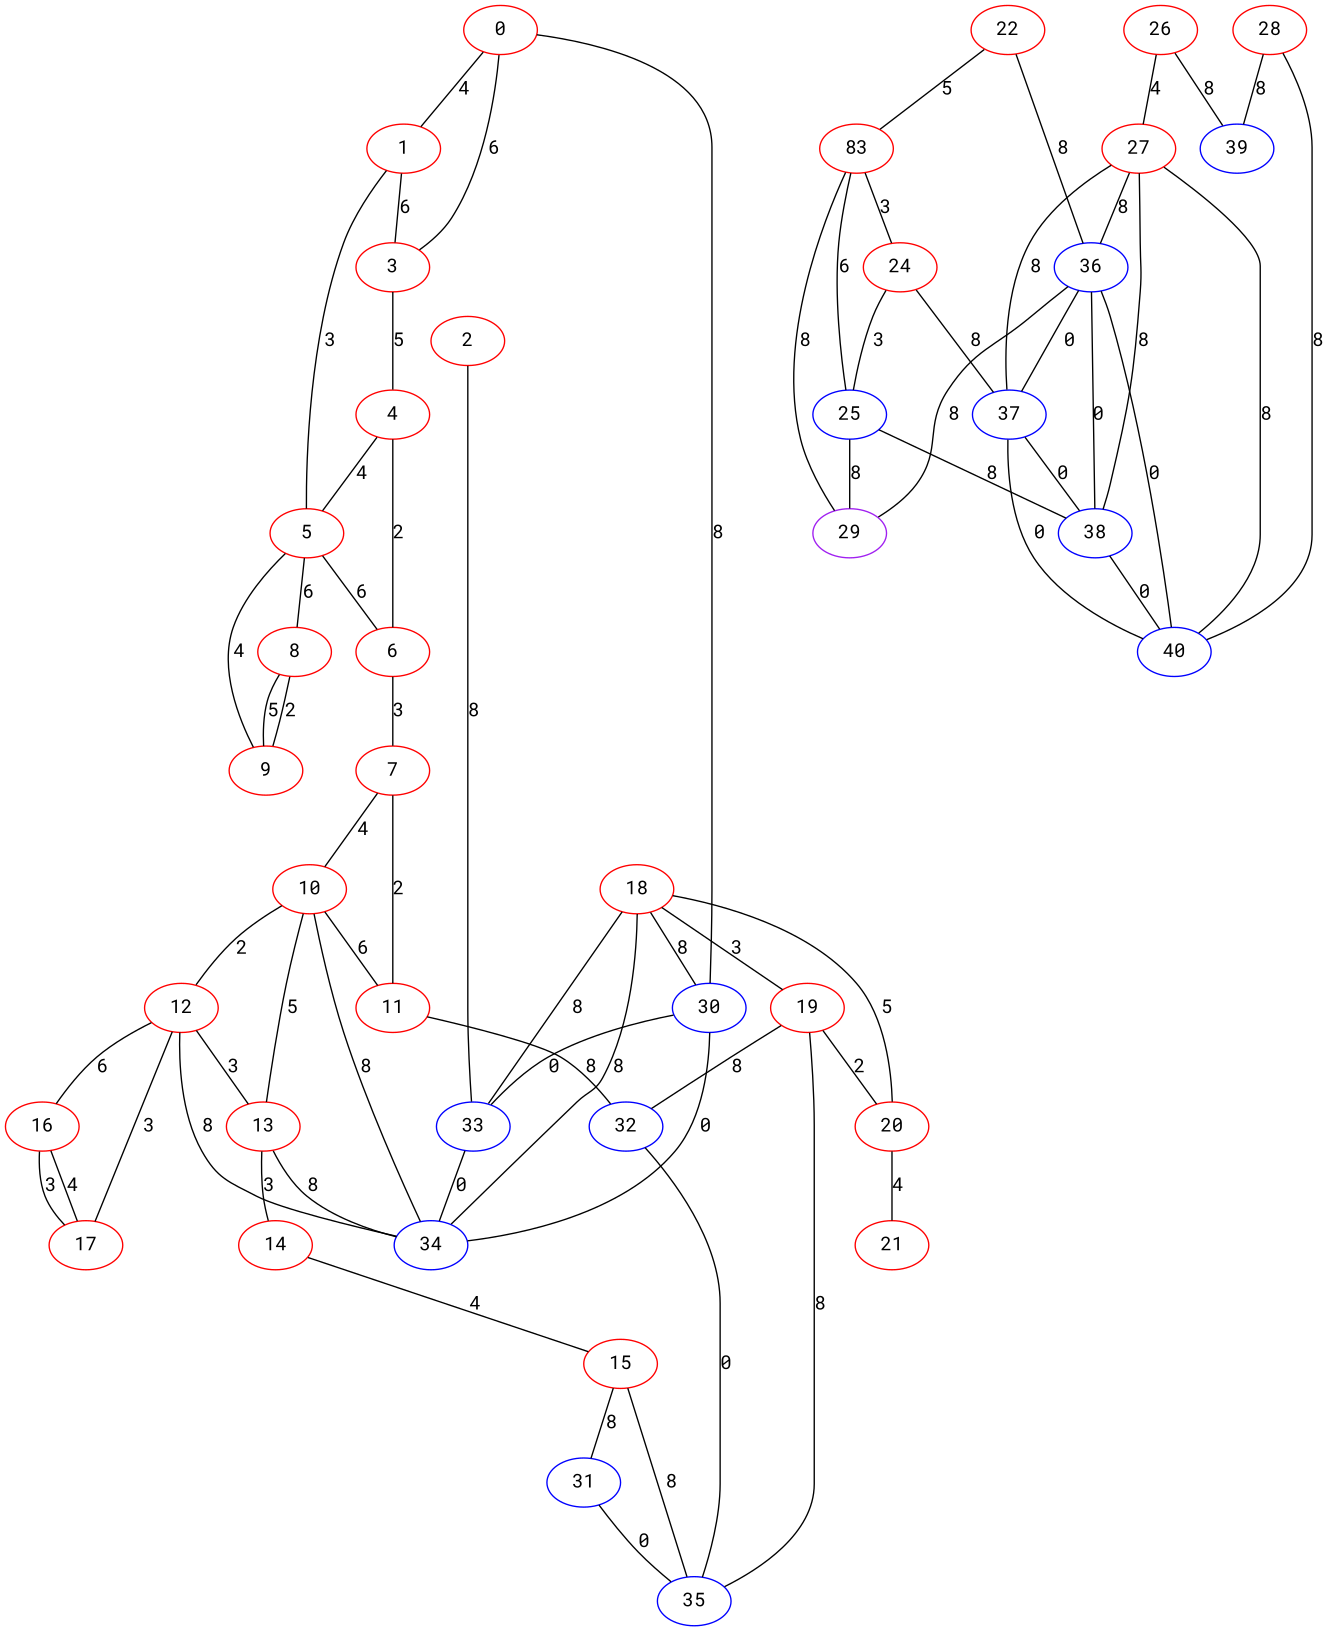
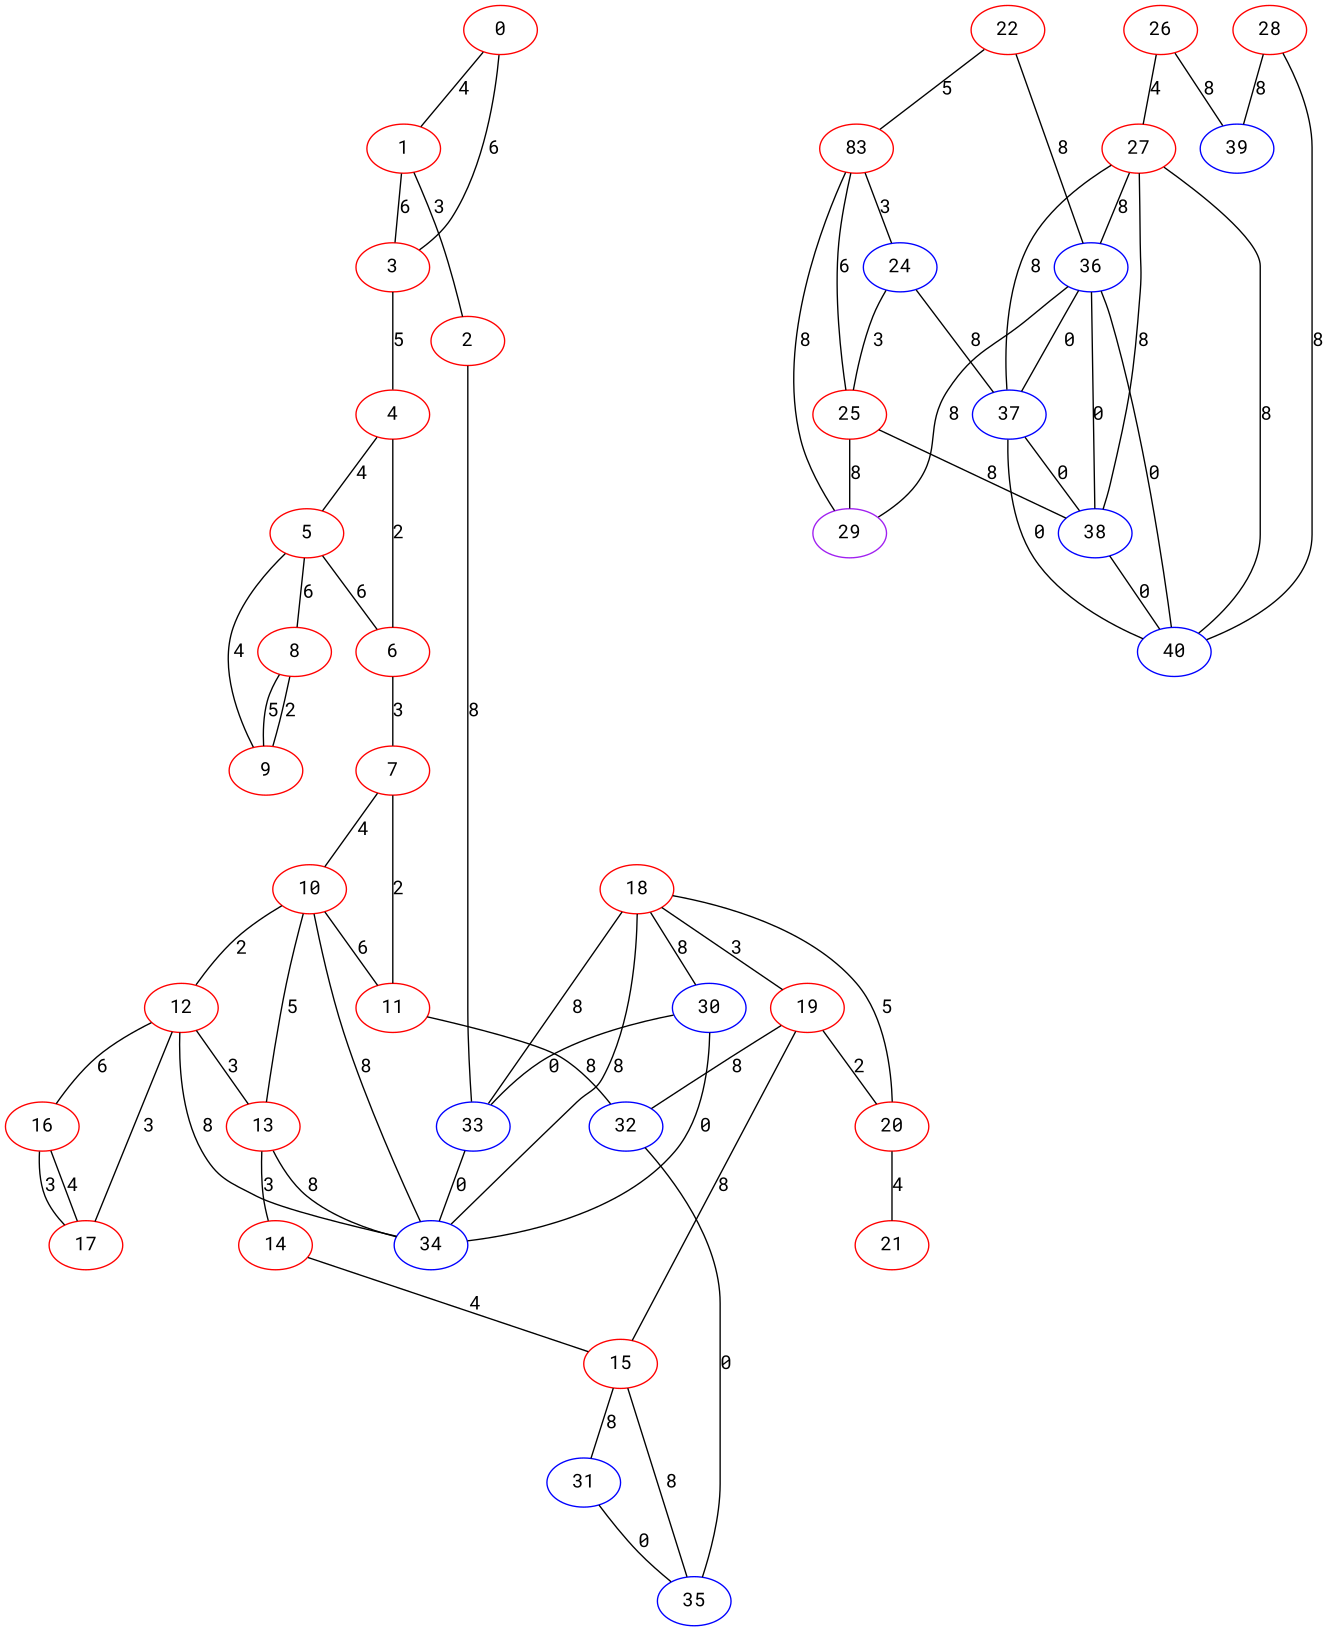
(900, 267) -> (900, 267)
(321, 332) -> (442, 243)
(850, 415) -> (850, 415)
(712, 452) -> none
(814, 1330) -> (714, 1186)
